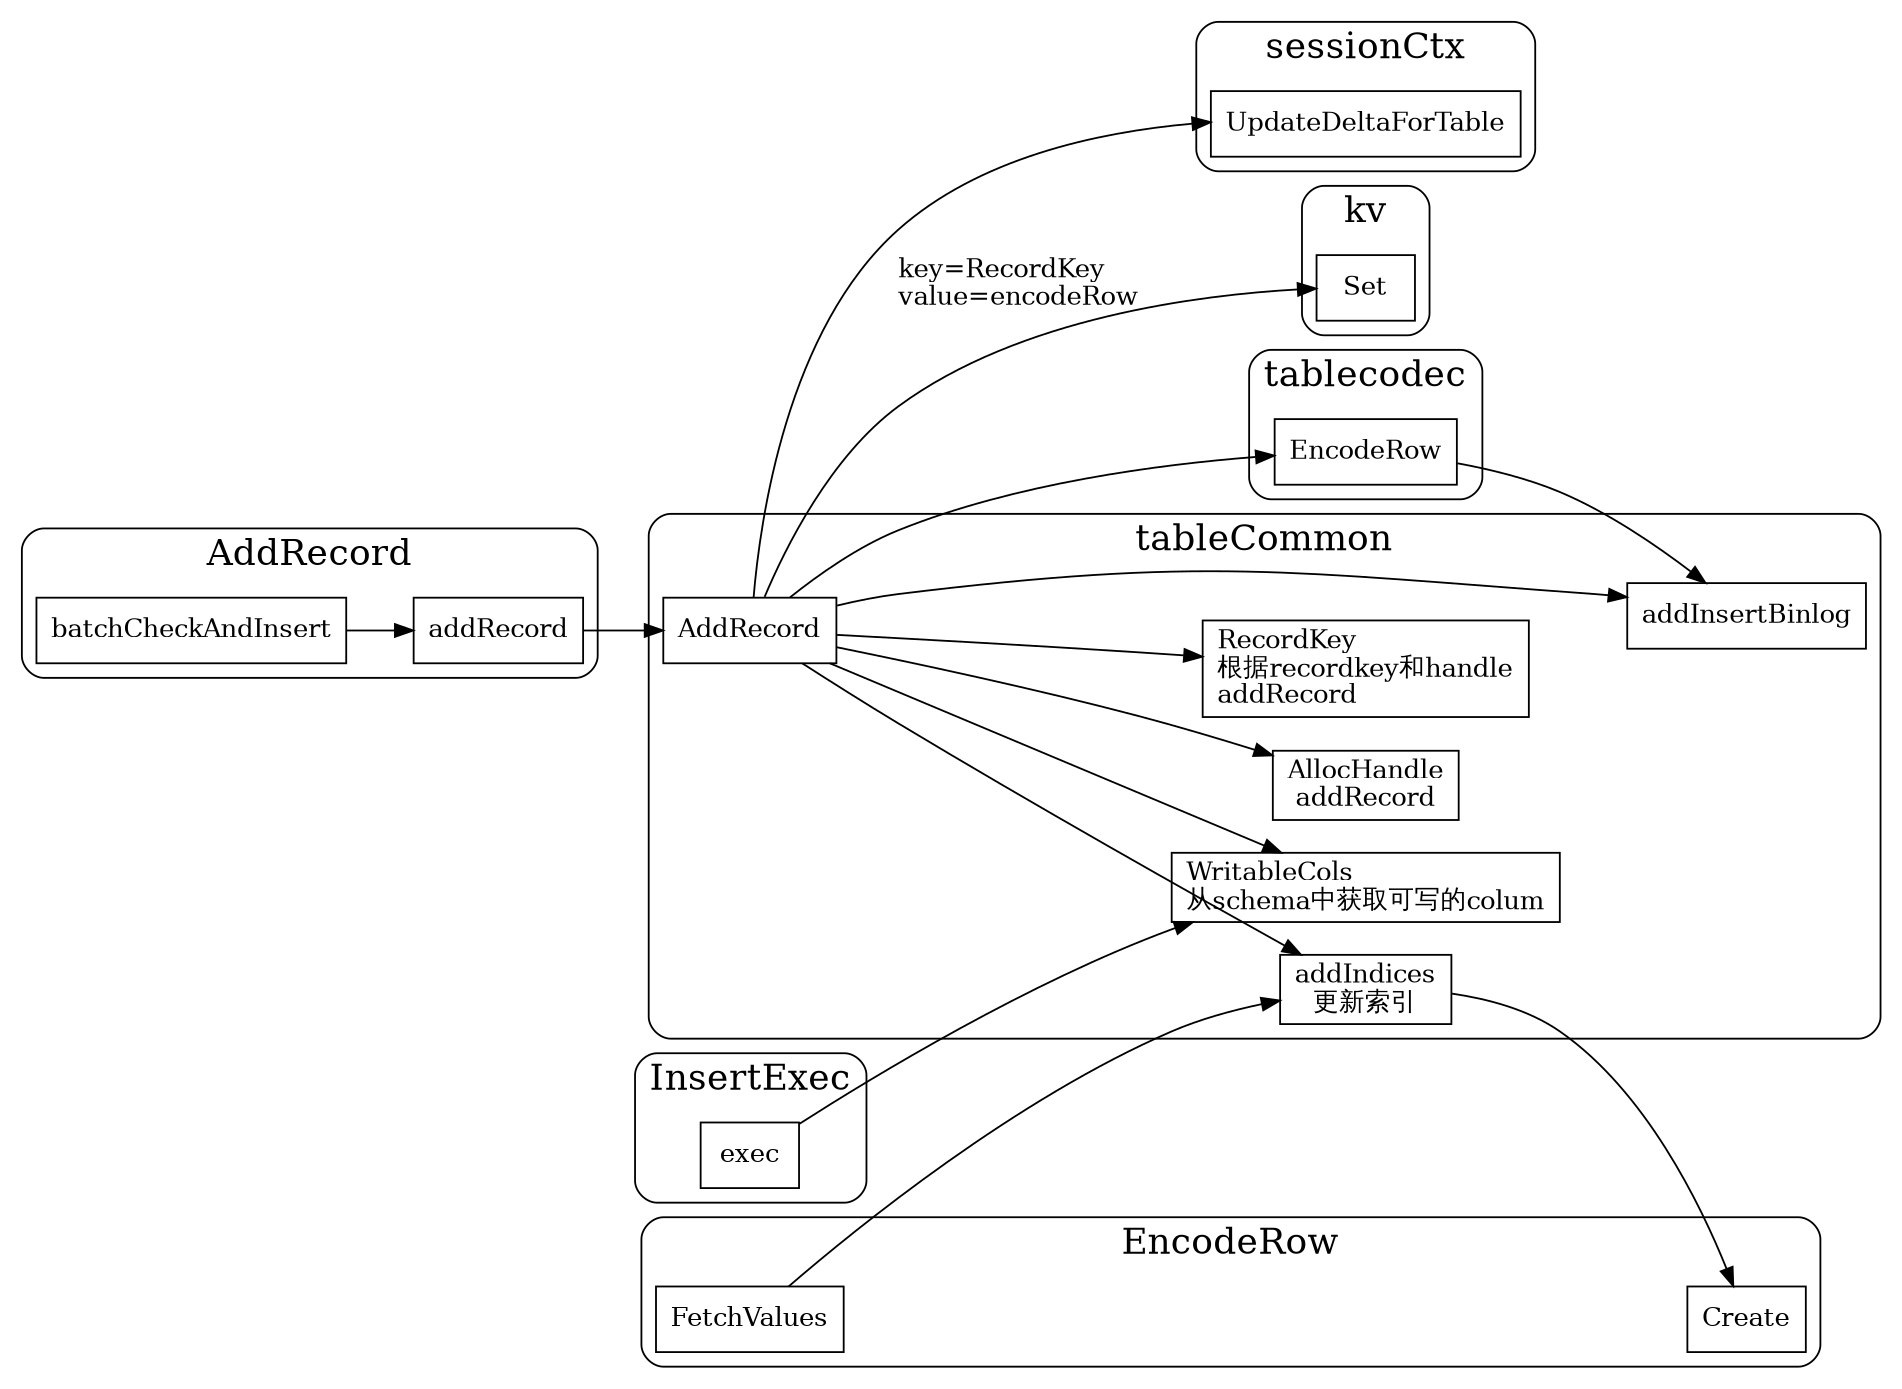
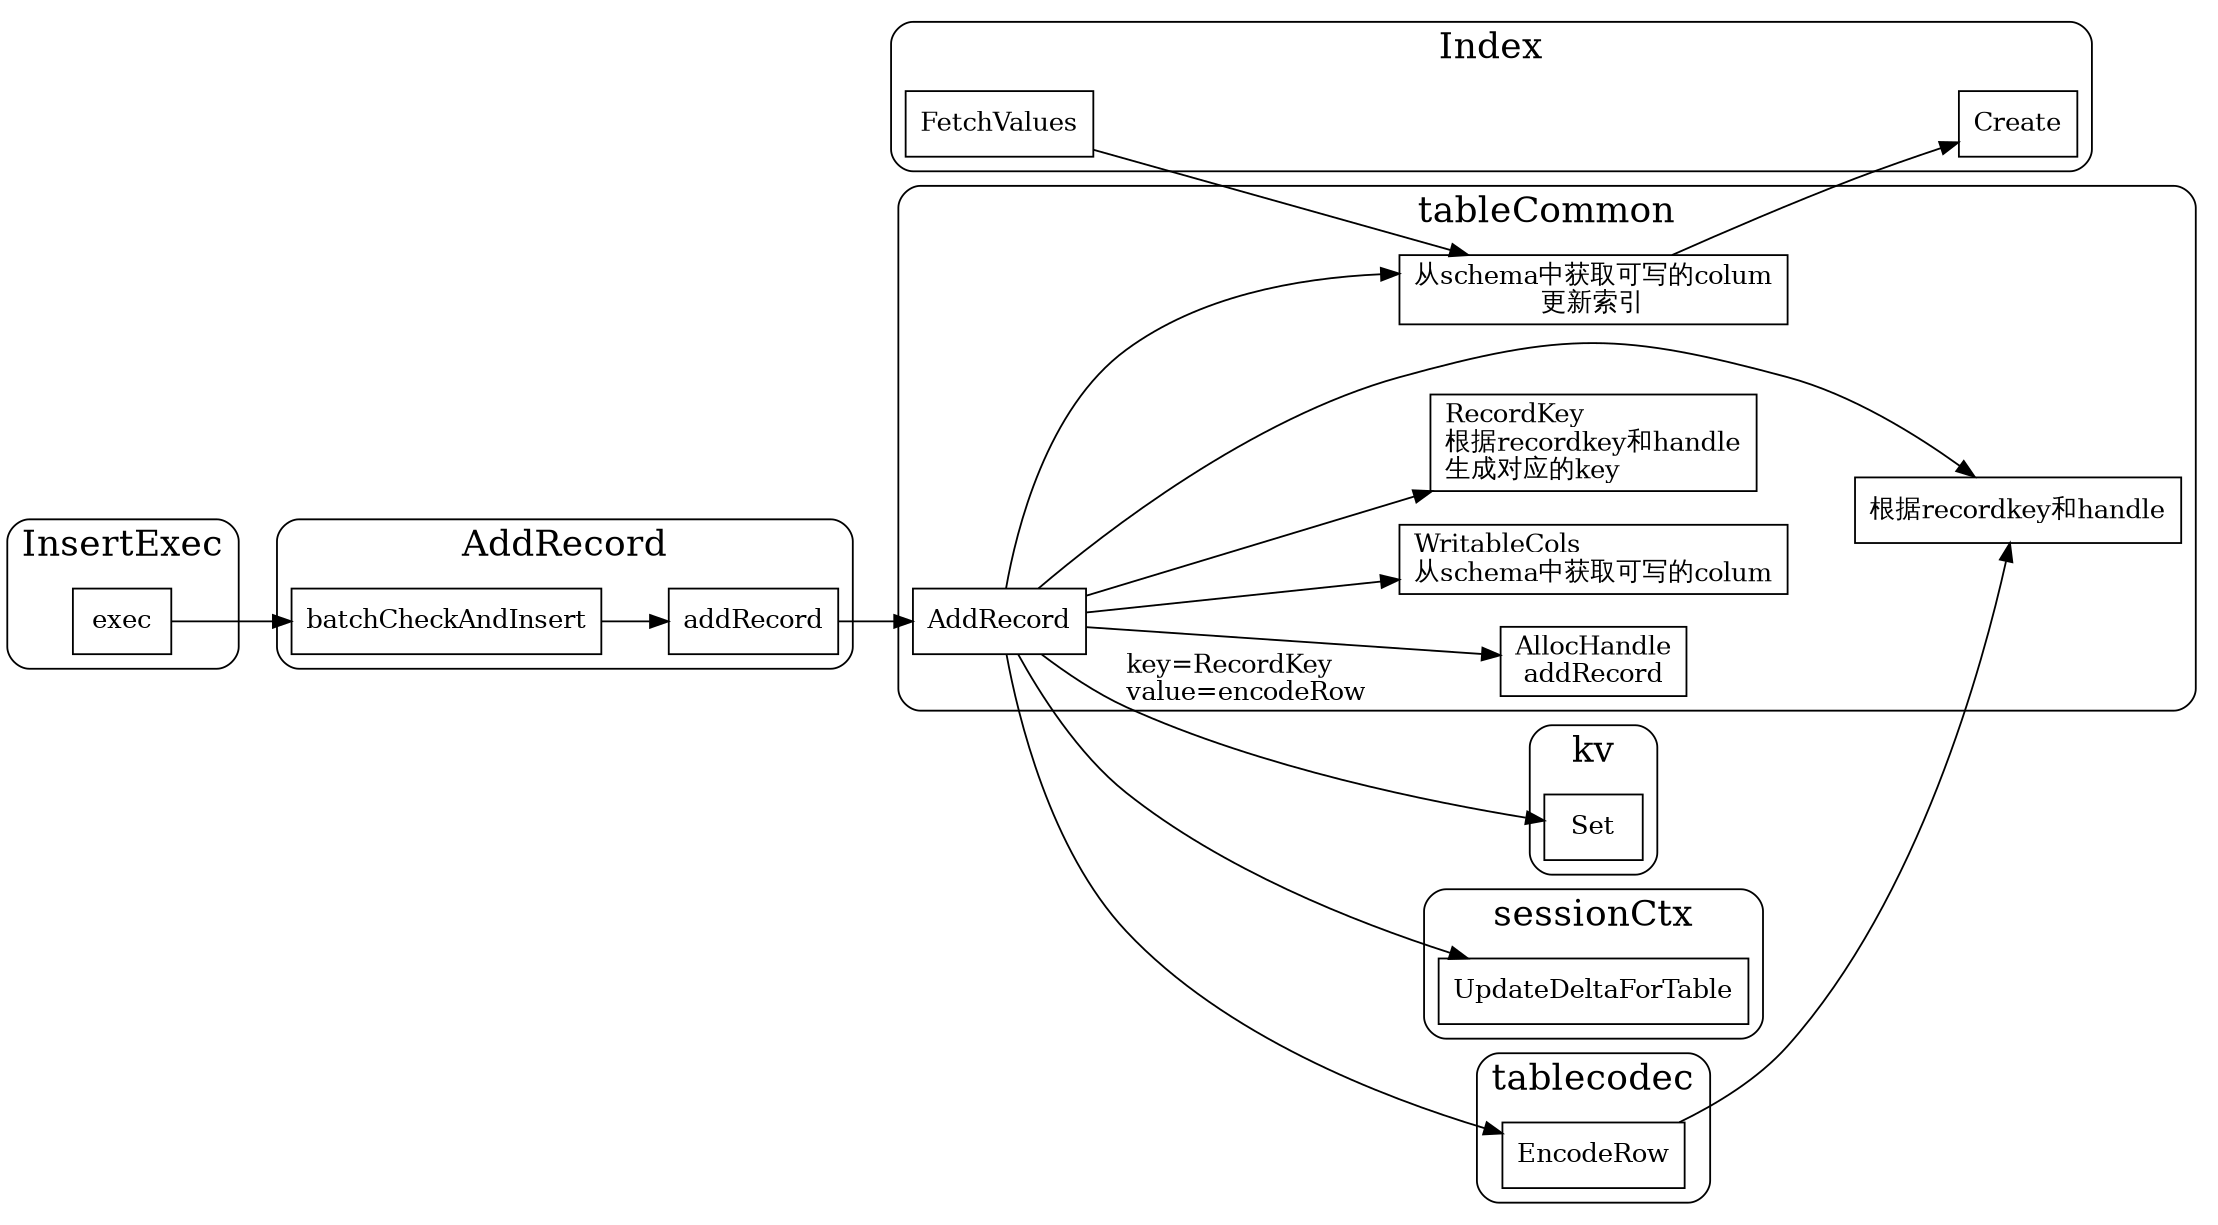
(1747, 616) -> (2018, 510)
(1366, 669) -> (1594, 443)
(1366, 989) -> (1594, 290)
(983, 1016) -> (222, 621)
(1231, 1245) -> (1491, 49)
